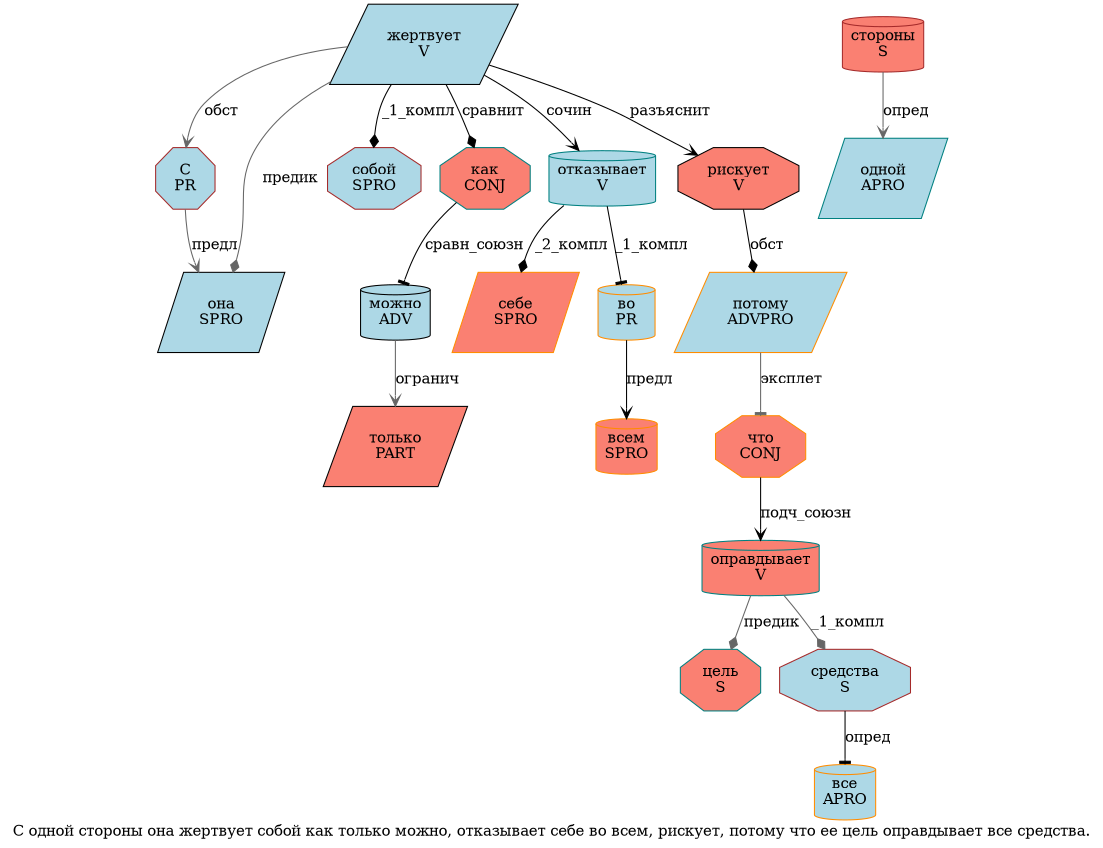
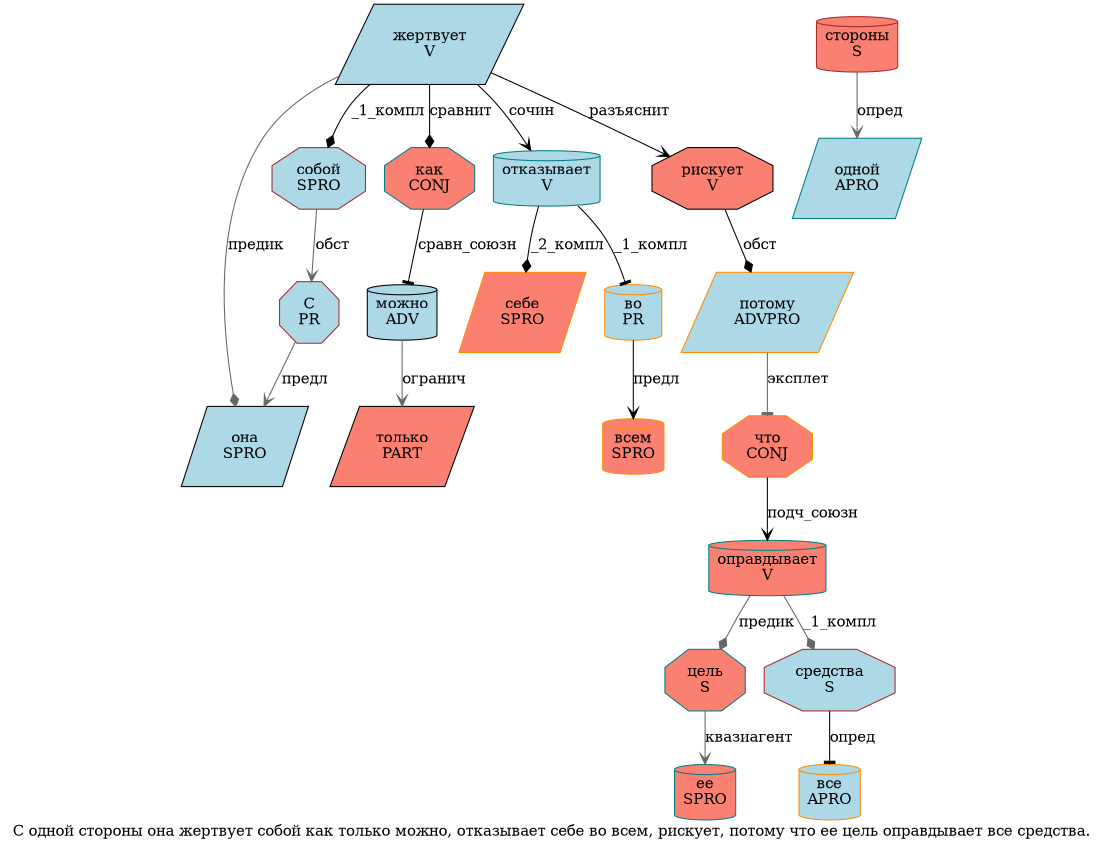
(253, 70) -> (314, 240)
none -> (705, 792)
